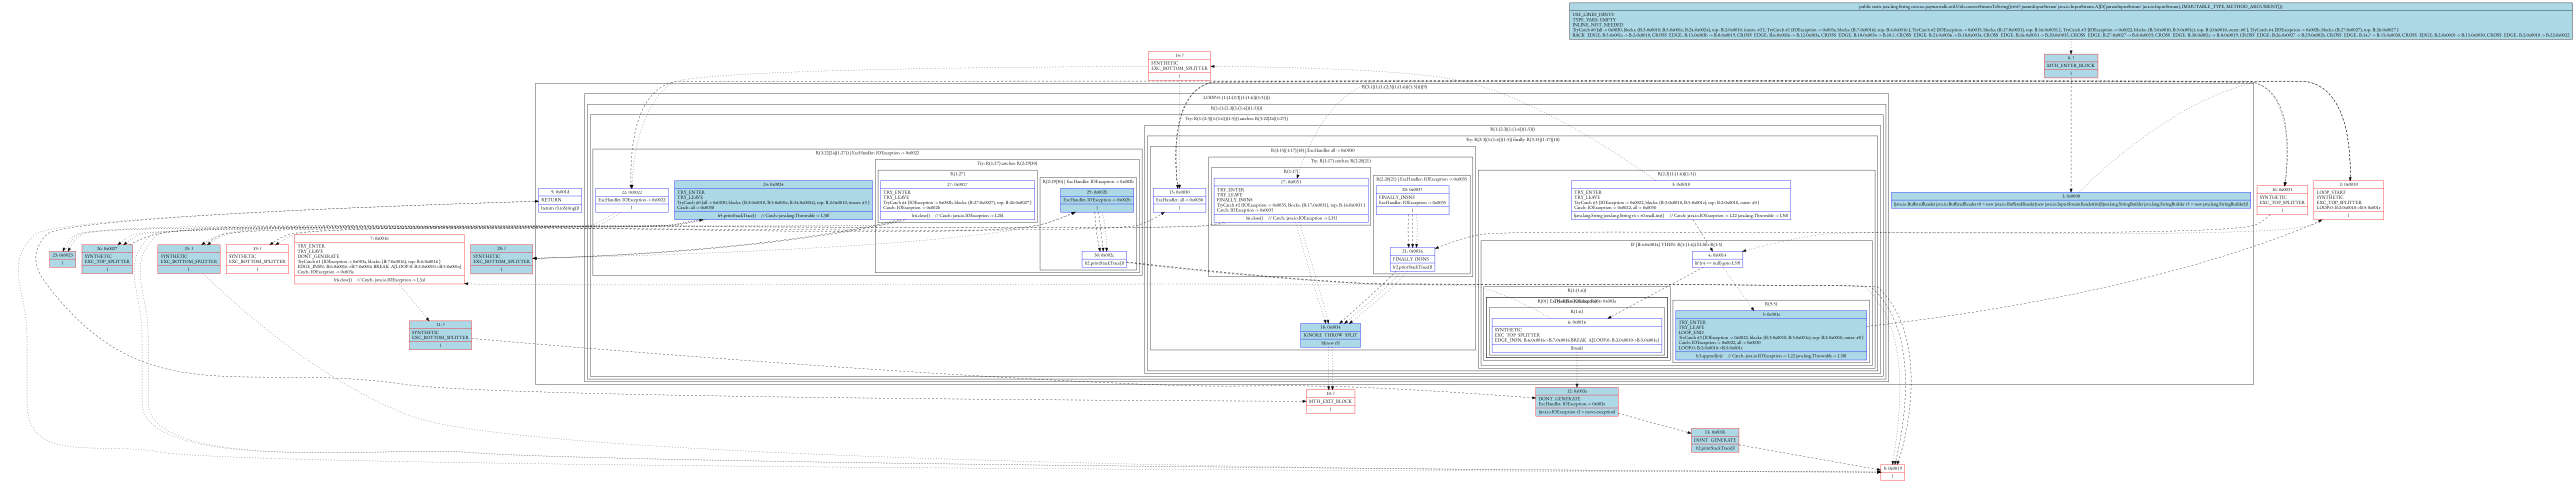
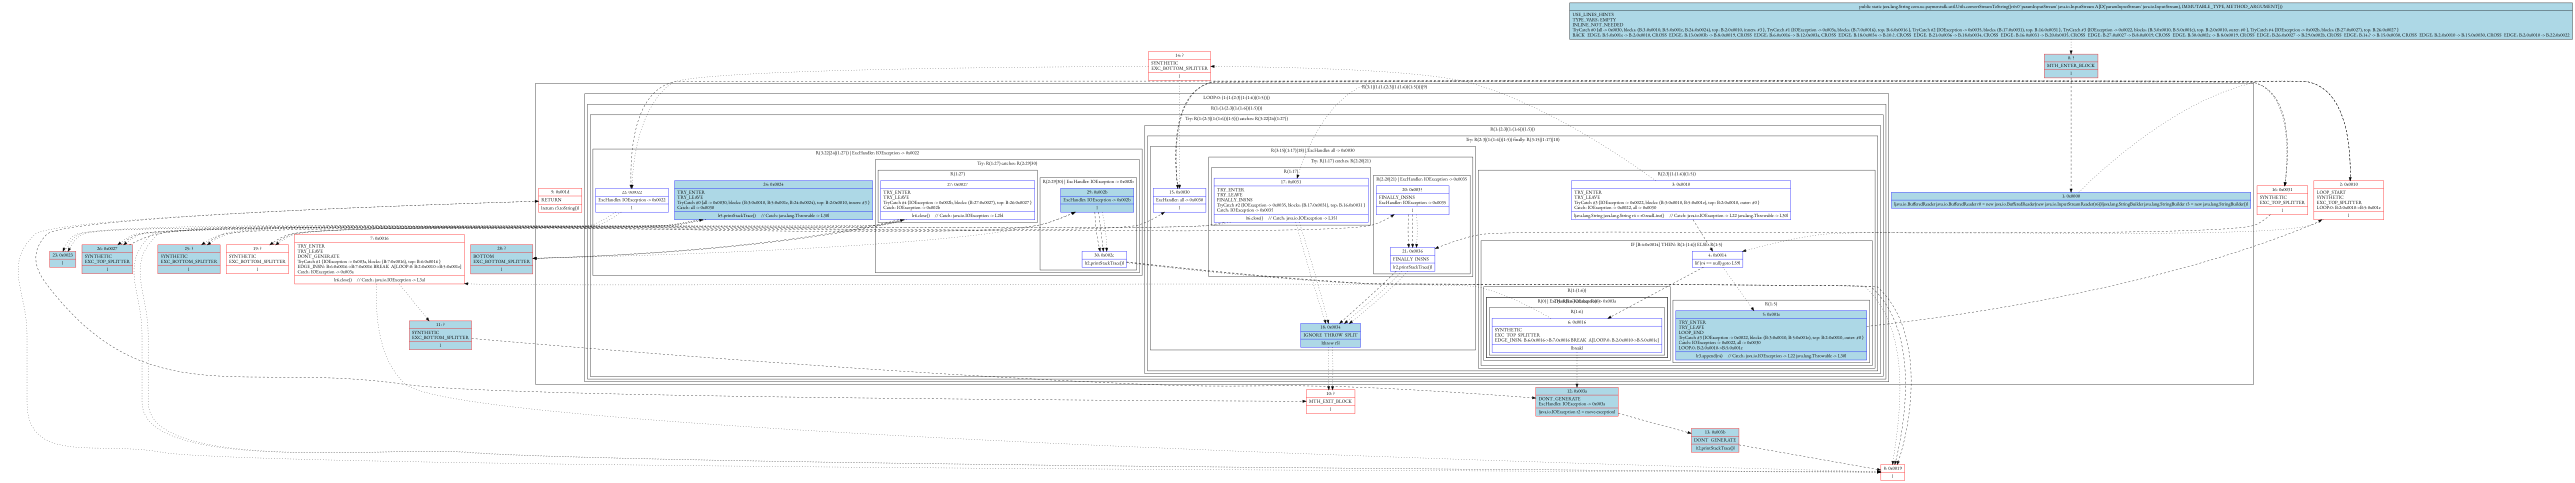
(560, 200) -> (560, 200)
none -> (509, 227)
none -> (1112, 231)
(487, 256) -> (484, 256)
(1771, 304) -> (1771, 304)
(1016, 461) -> (1086, 445)
